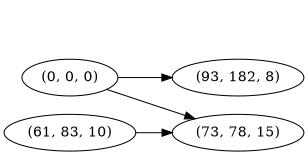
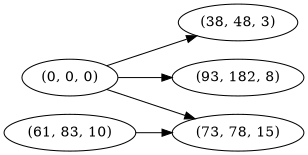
none -> (238, 22)
